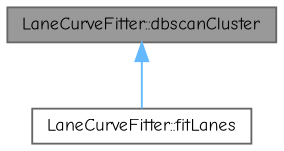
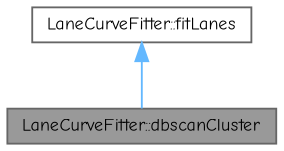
(142, 85) -> (142, 85)
